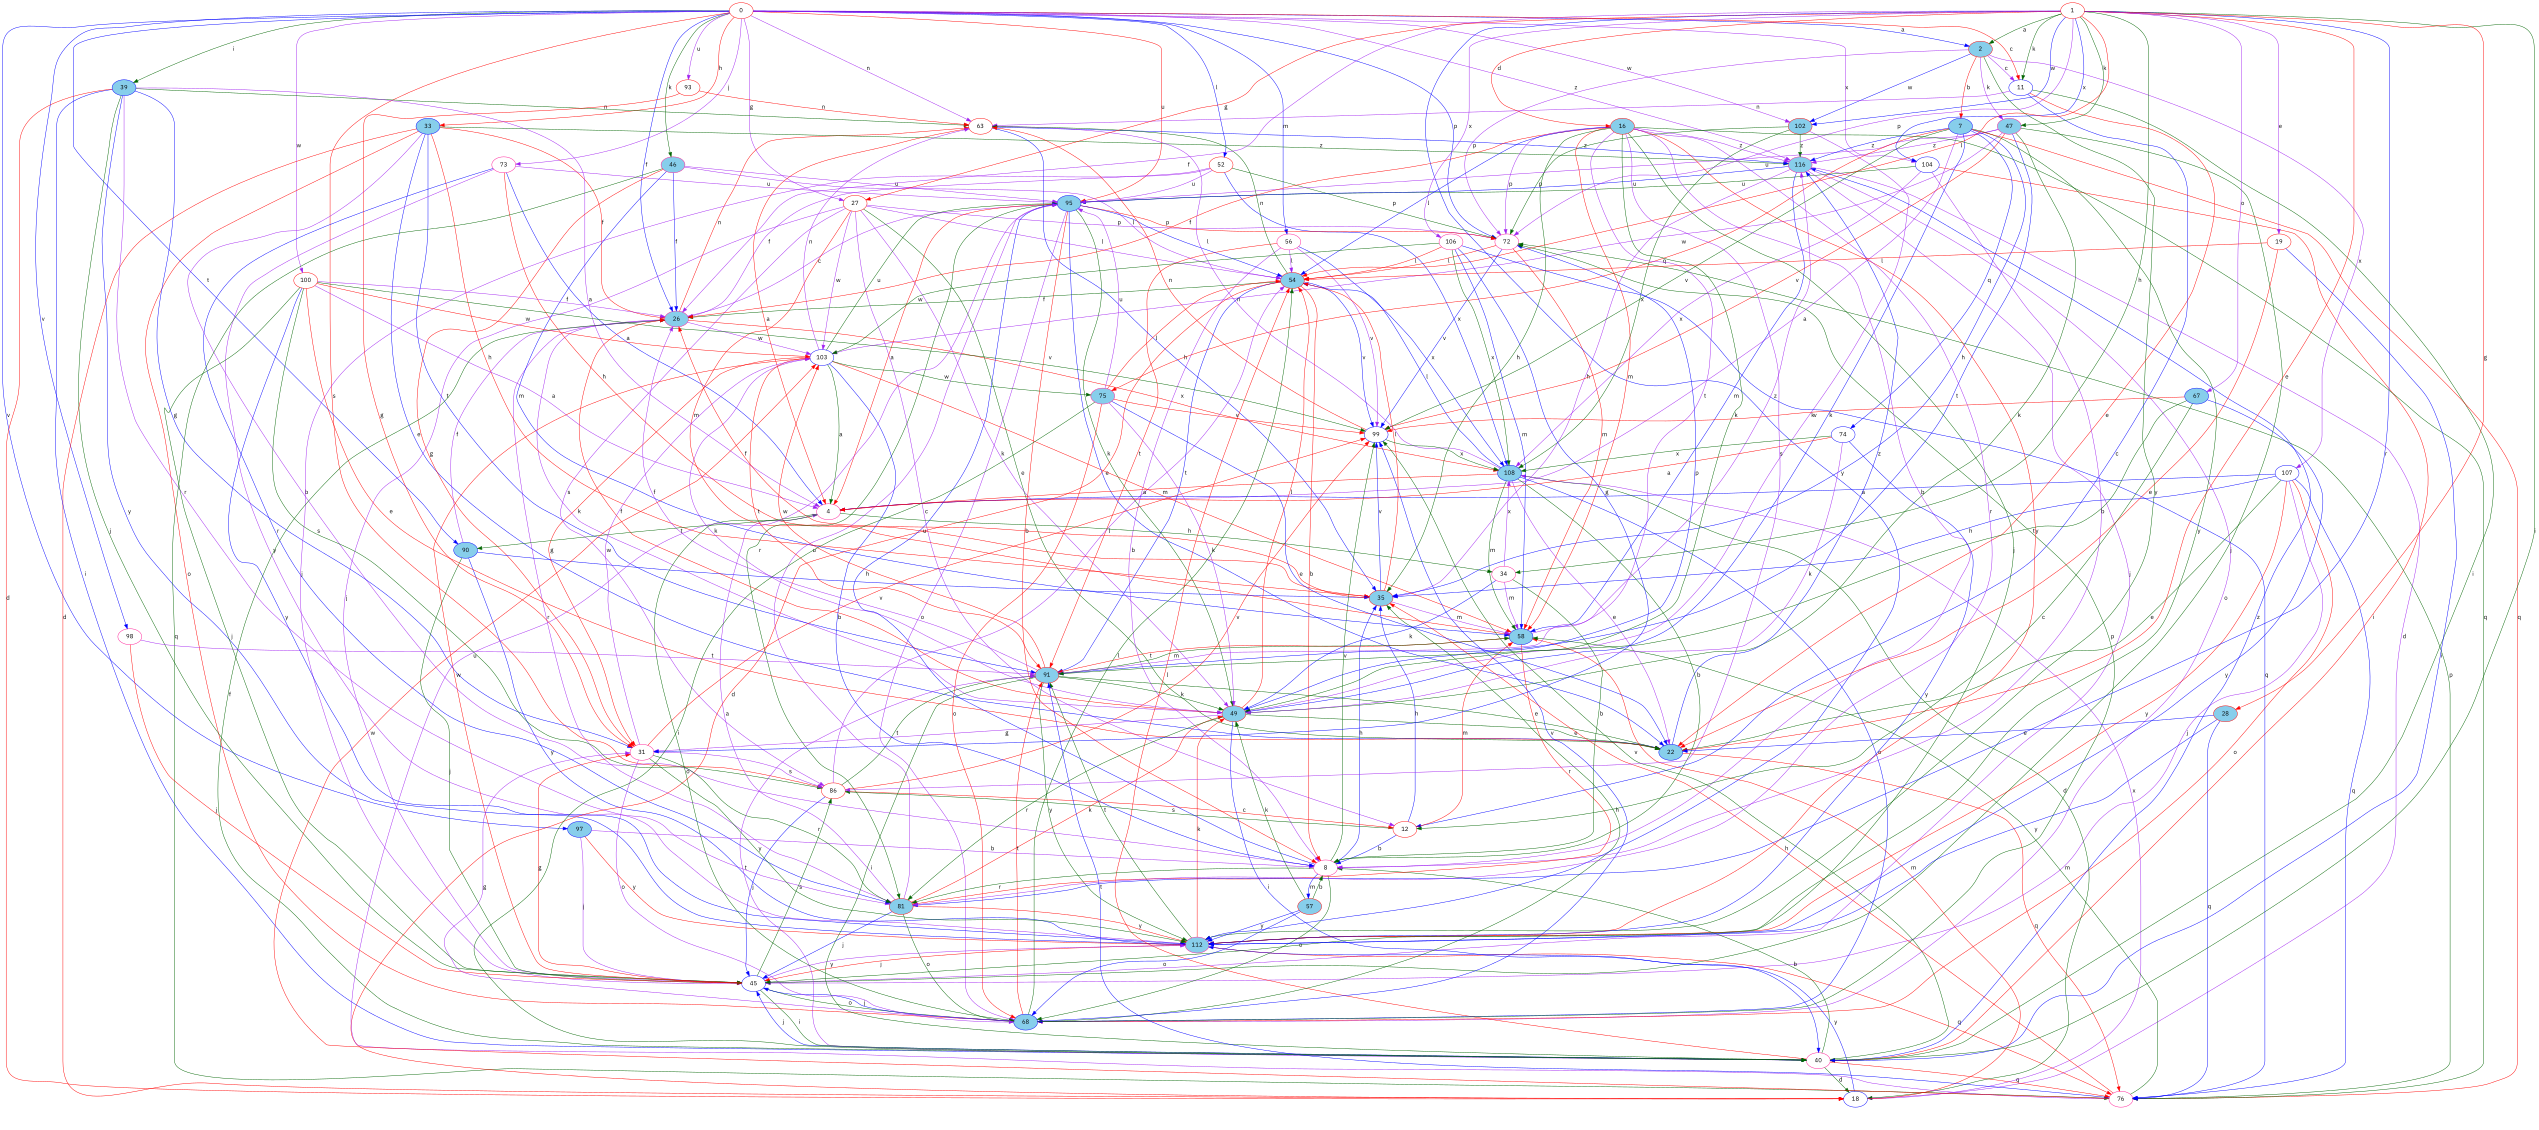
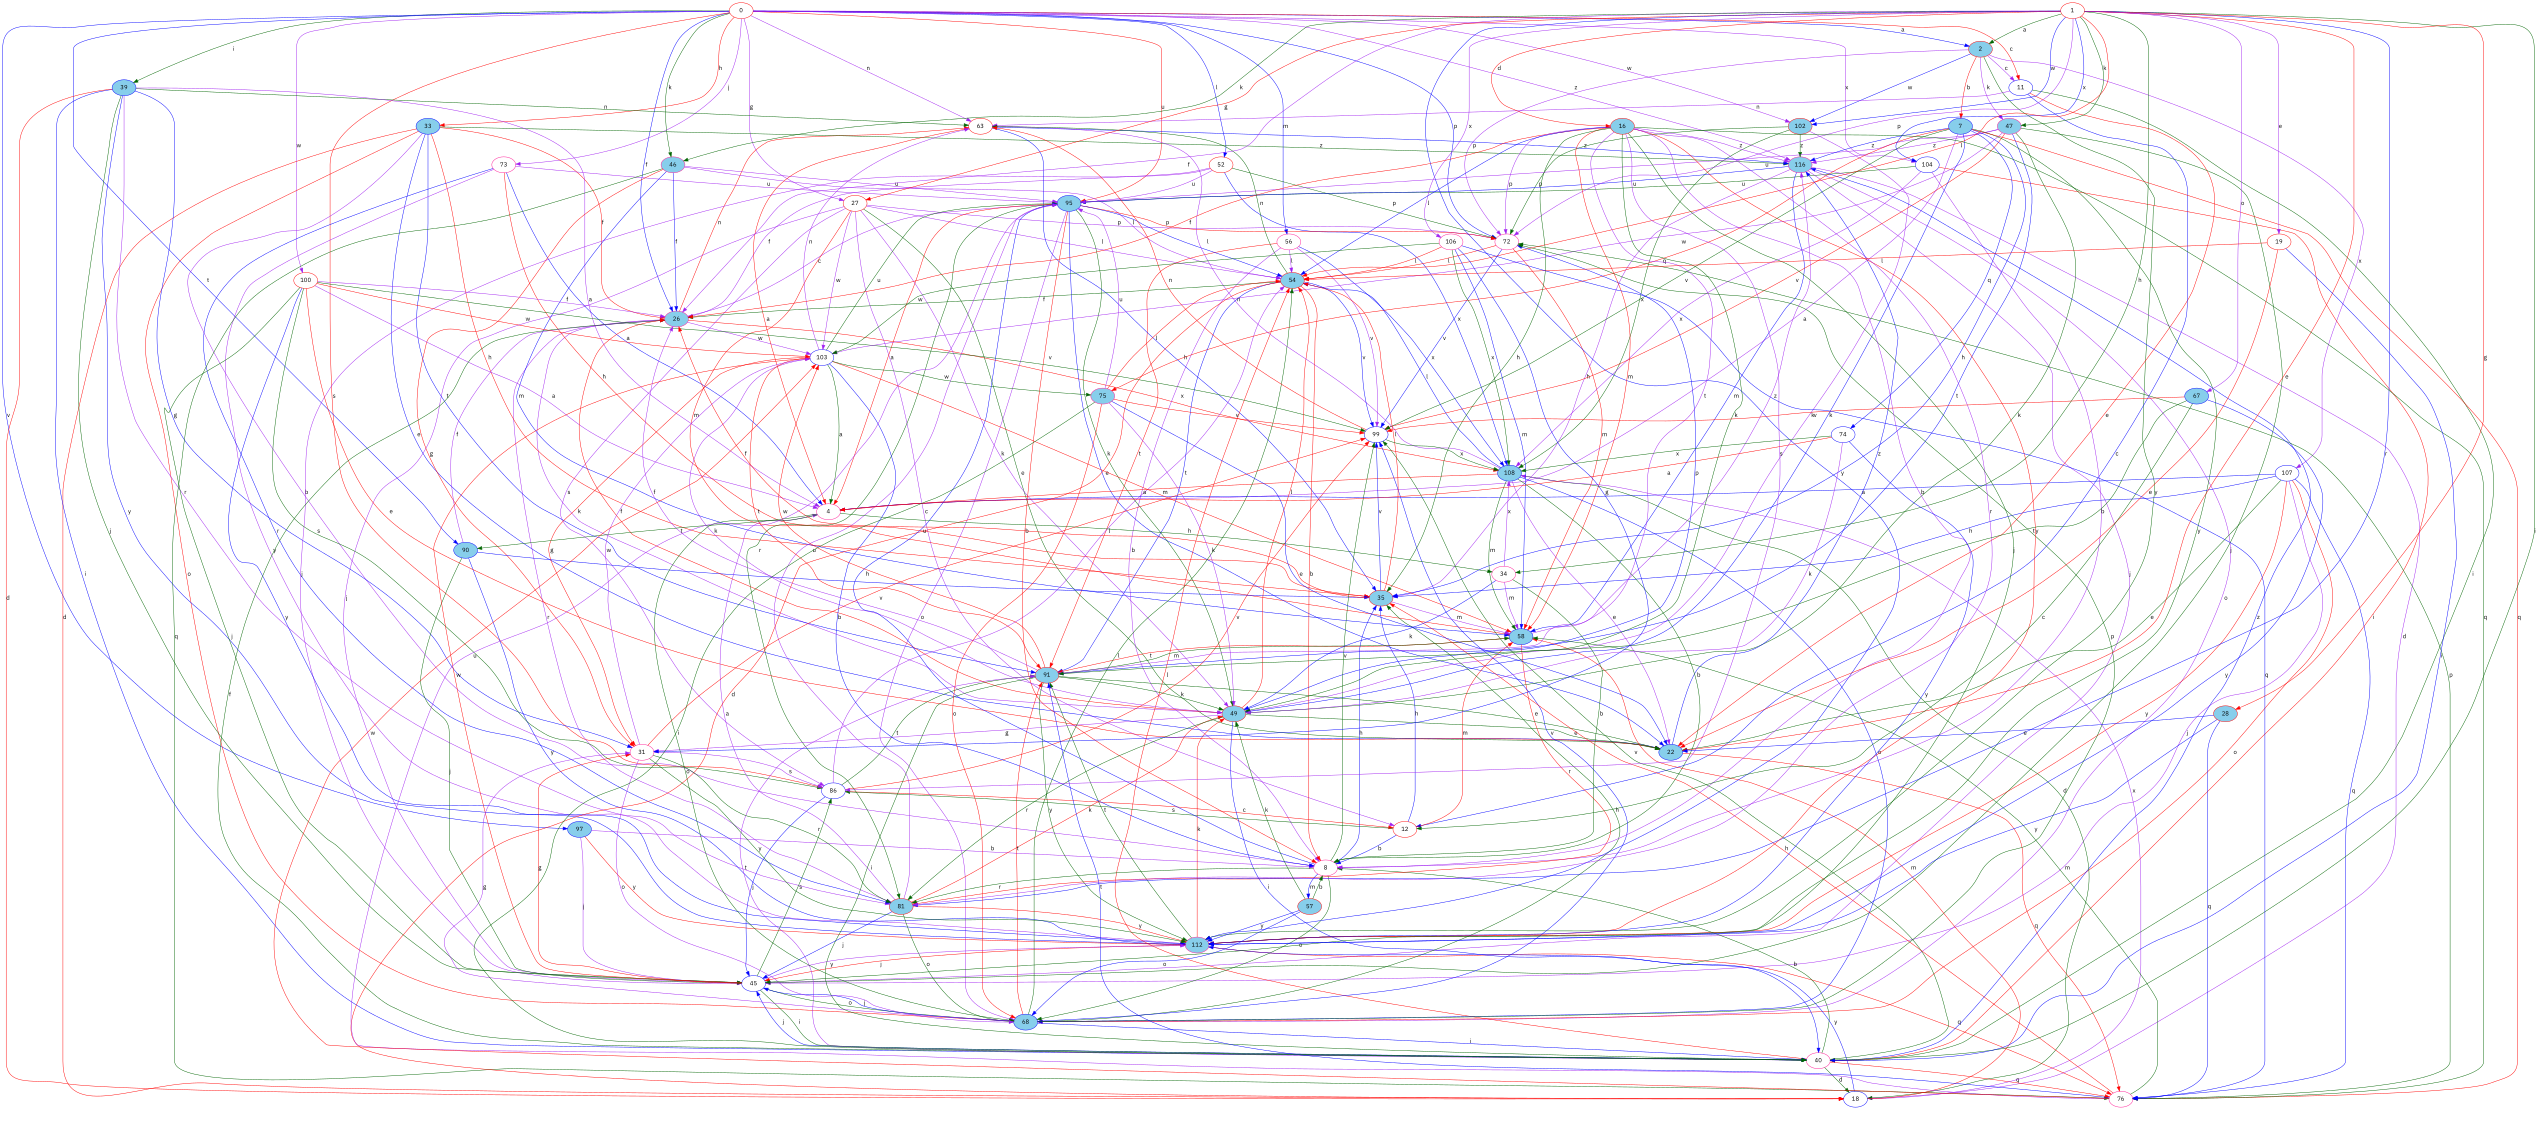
(2034, 38) -> (1324, 25)
(688, 88) -> none
(130, 637) -> none
(833, 791) -> (833, 791)
none -> (1420, 1041)
